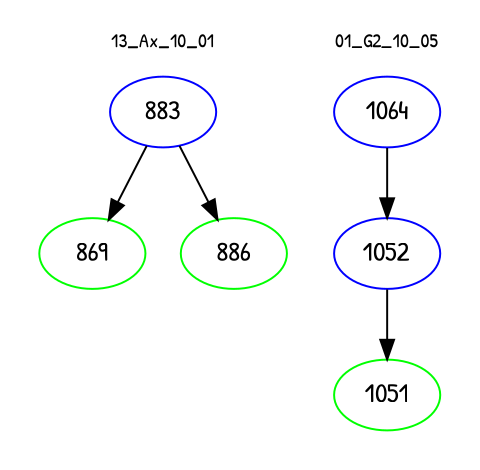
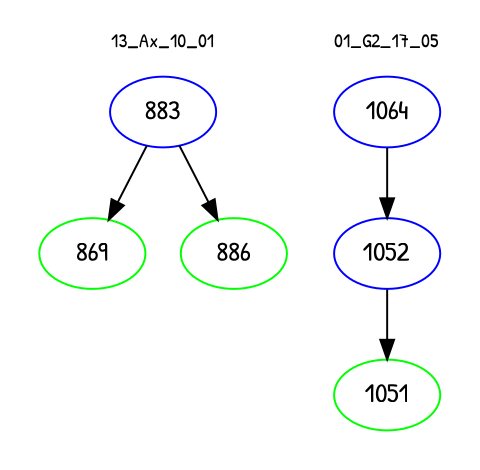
(387, 42) -> (387, 42)
